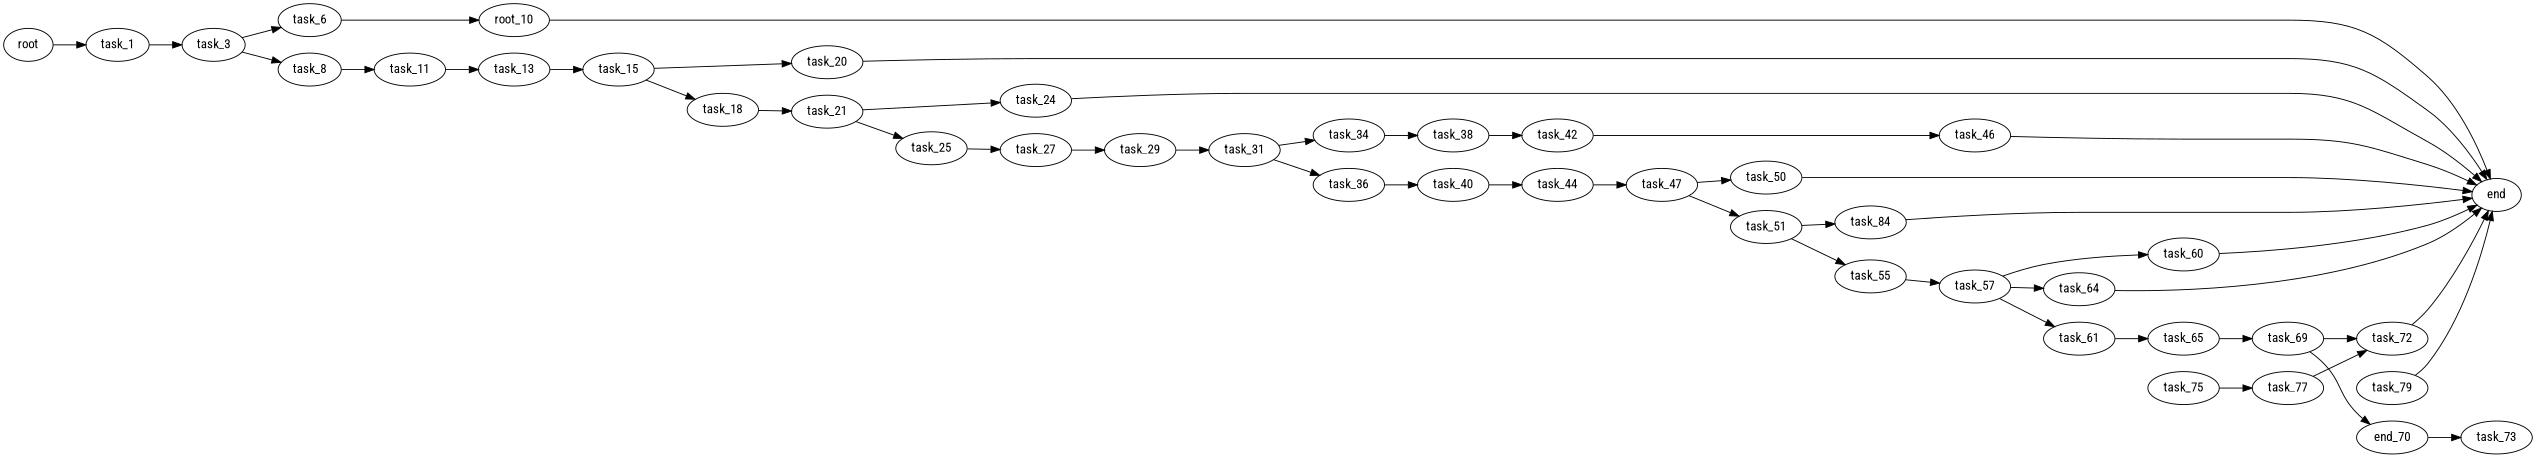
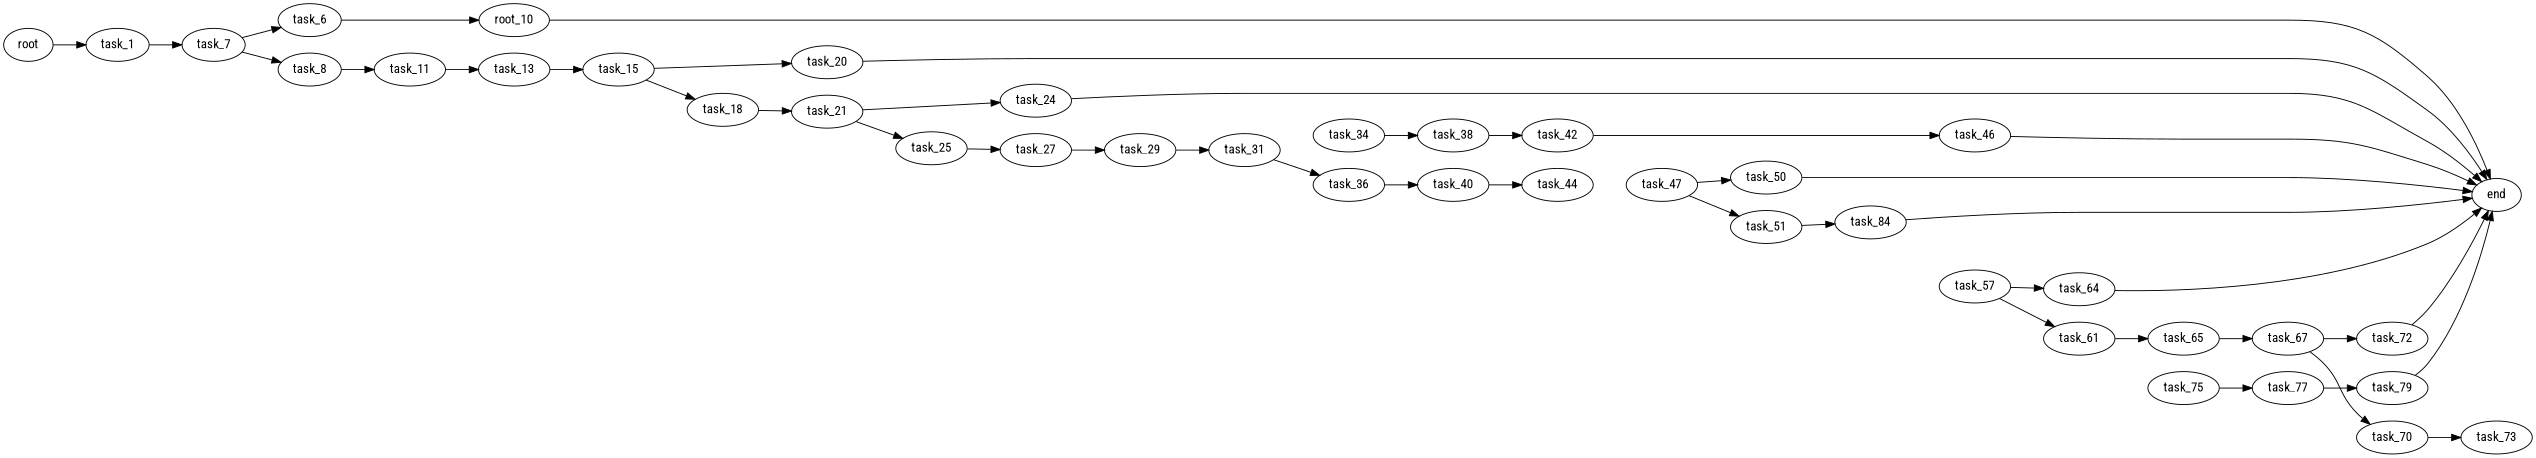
(214, 45) -> (214, 45)
(1292, 143) -> none
(1605, 185) -> none
(2184, 254) -> none
(1871, 276) -> none
(2288, 339) -> (2288, 339)
(2336, 365) -> (2334, 388)
(2392, 438) -> (2392, 438)
